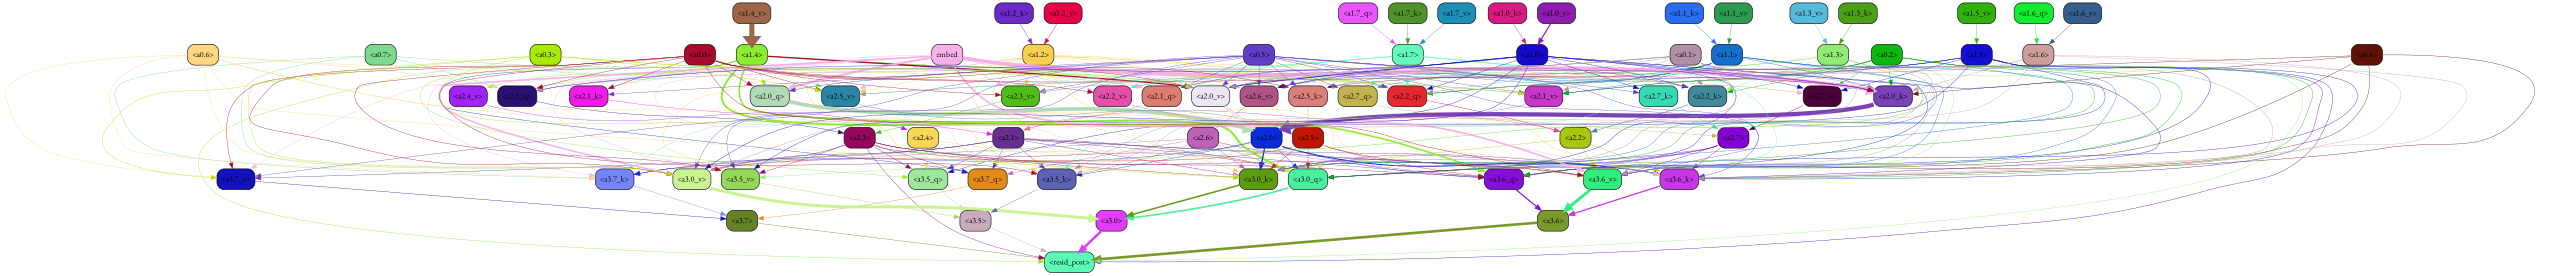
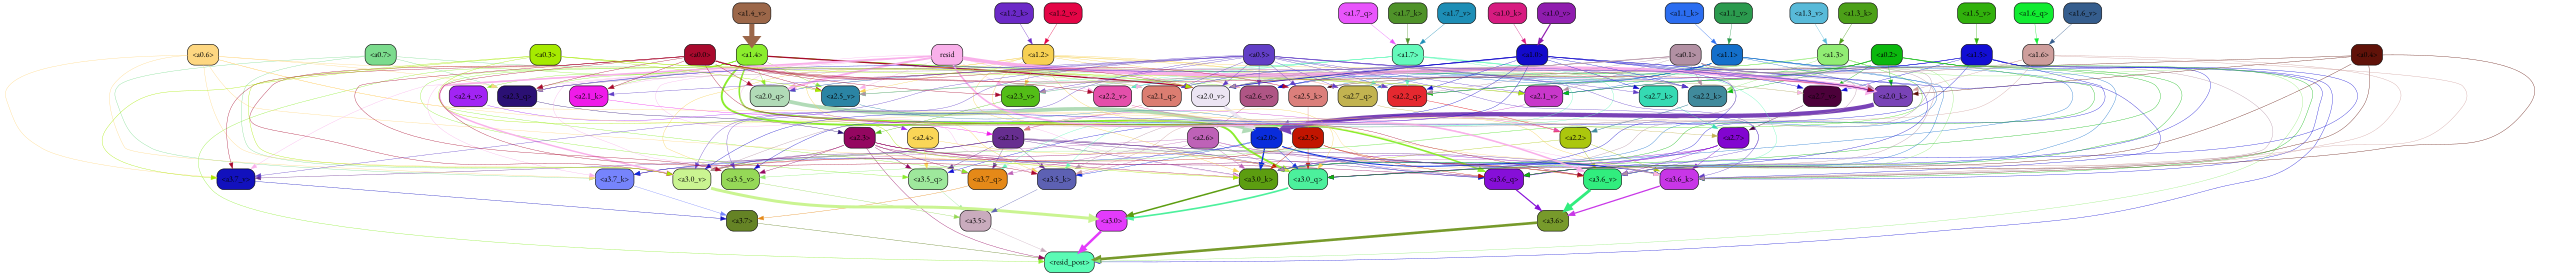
(947, 55) -> (947, 55)
(1052, 124) -> (1369, 126)
(587, 128) -> (587, 128)
